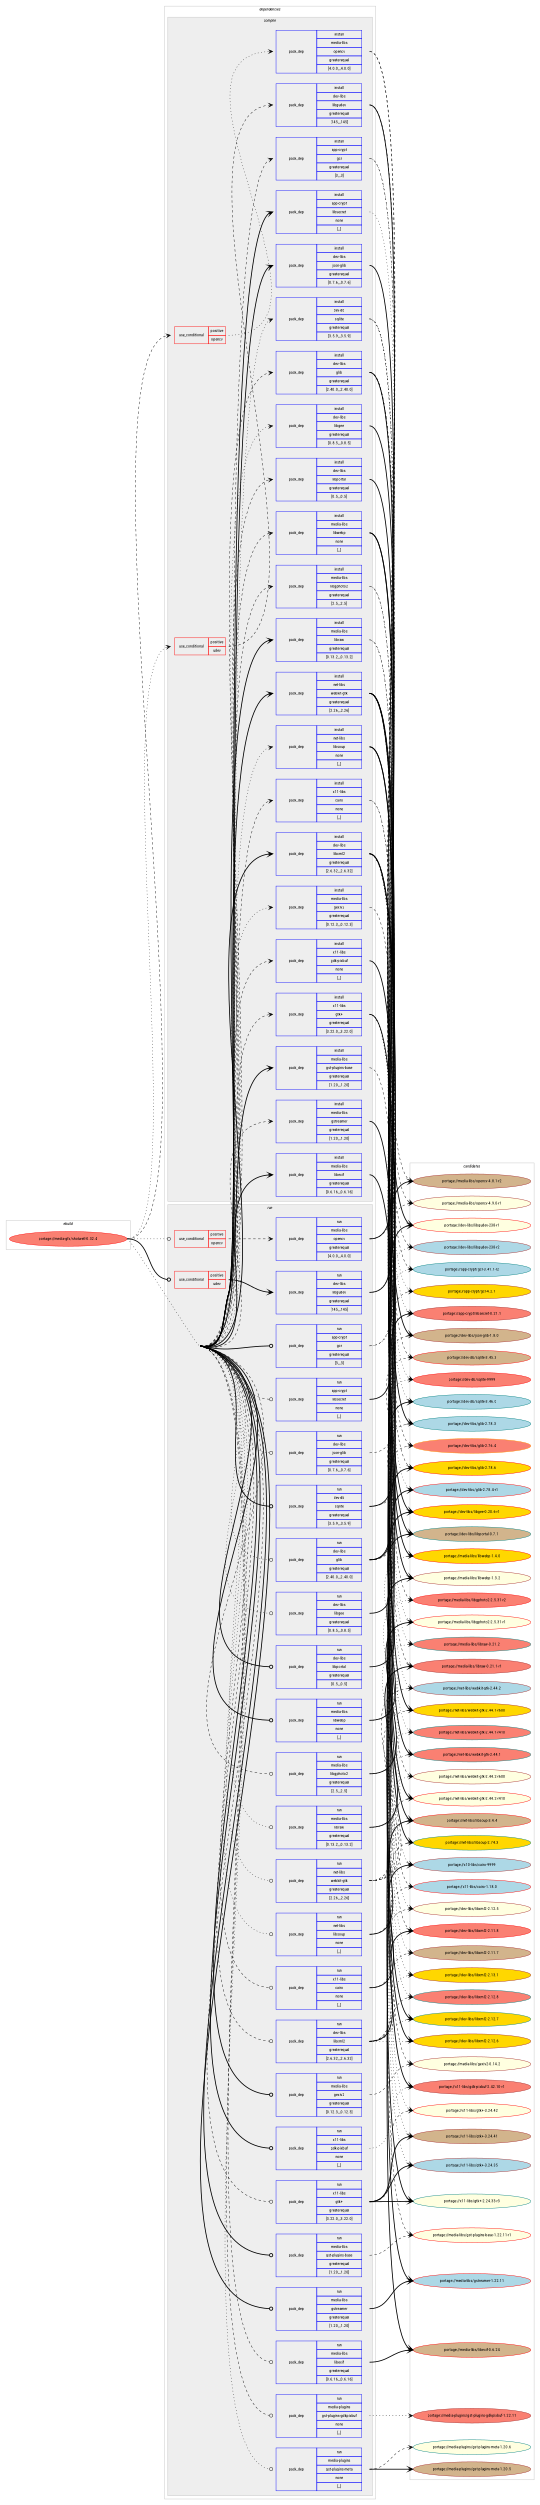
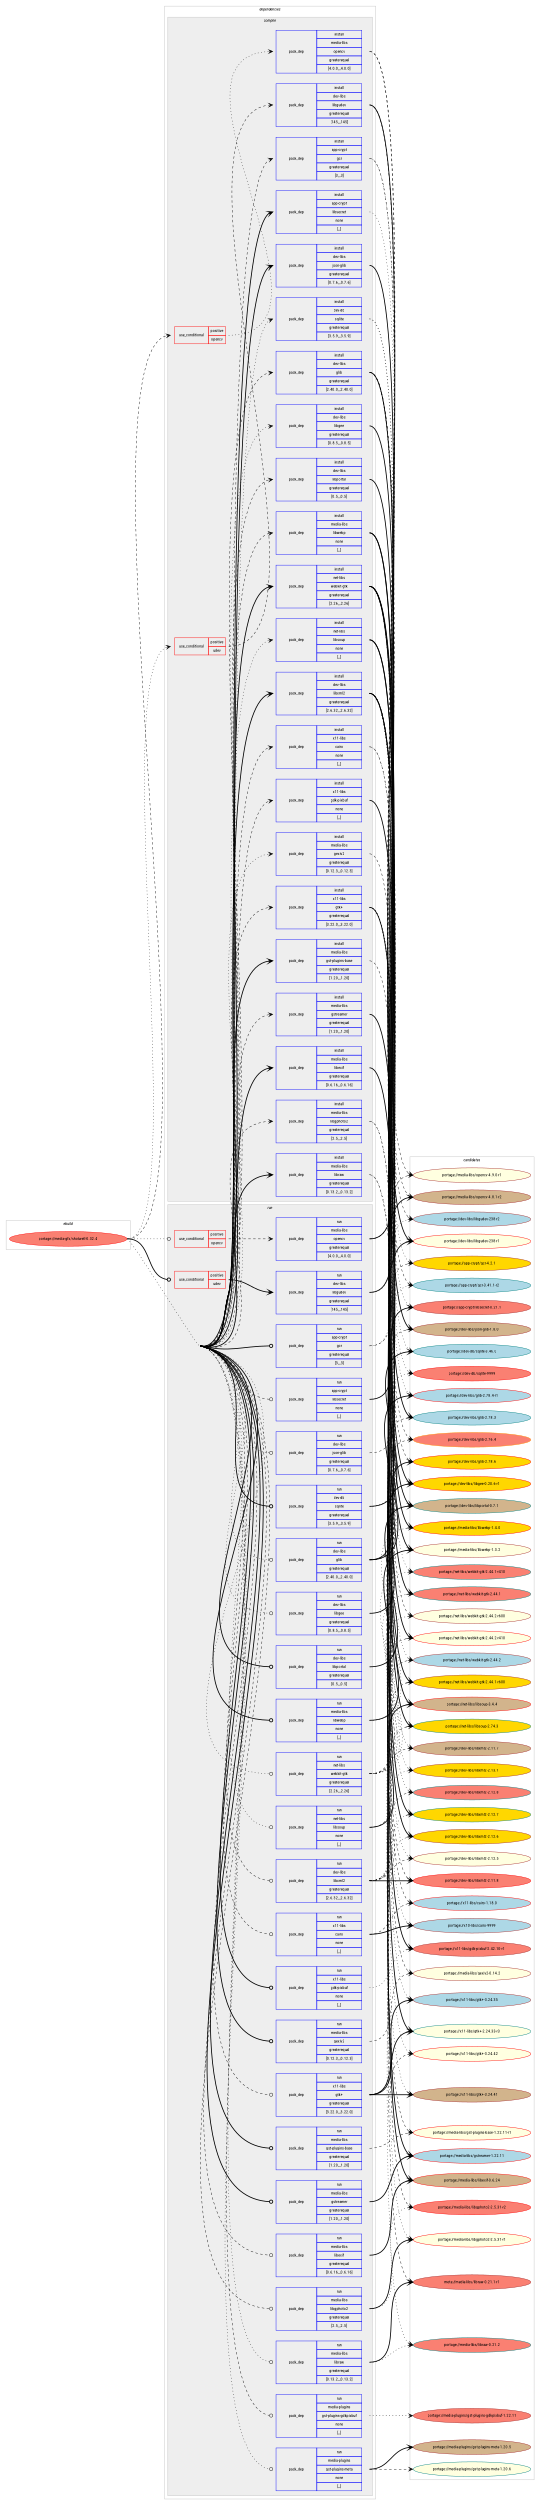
(472, 1358) -> none
(472, 1666) -> (472, 2282)
